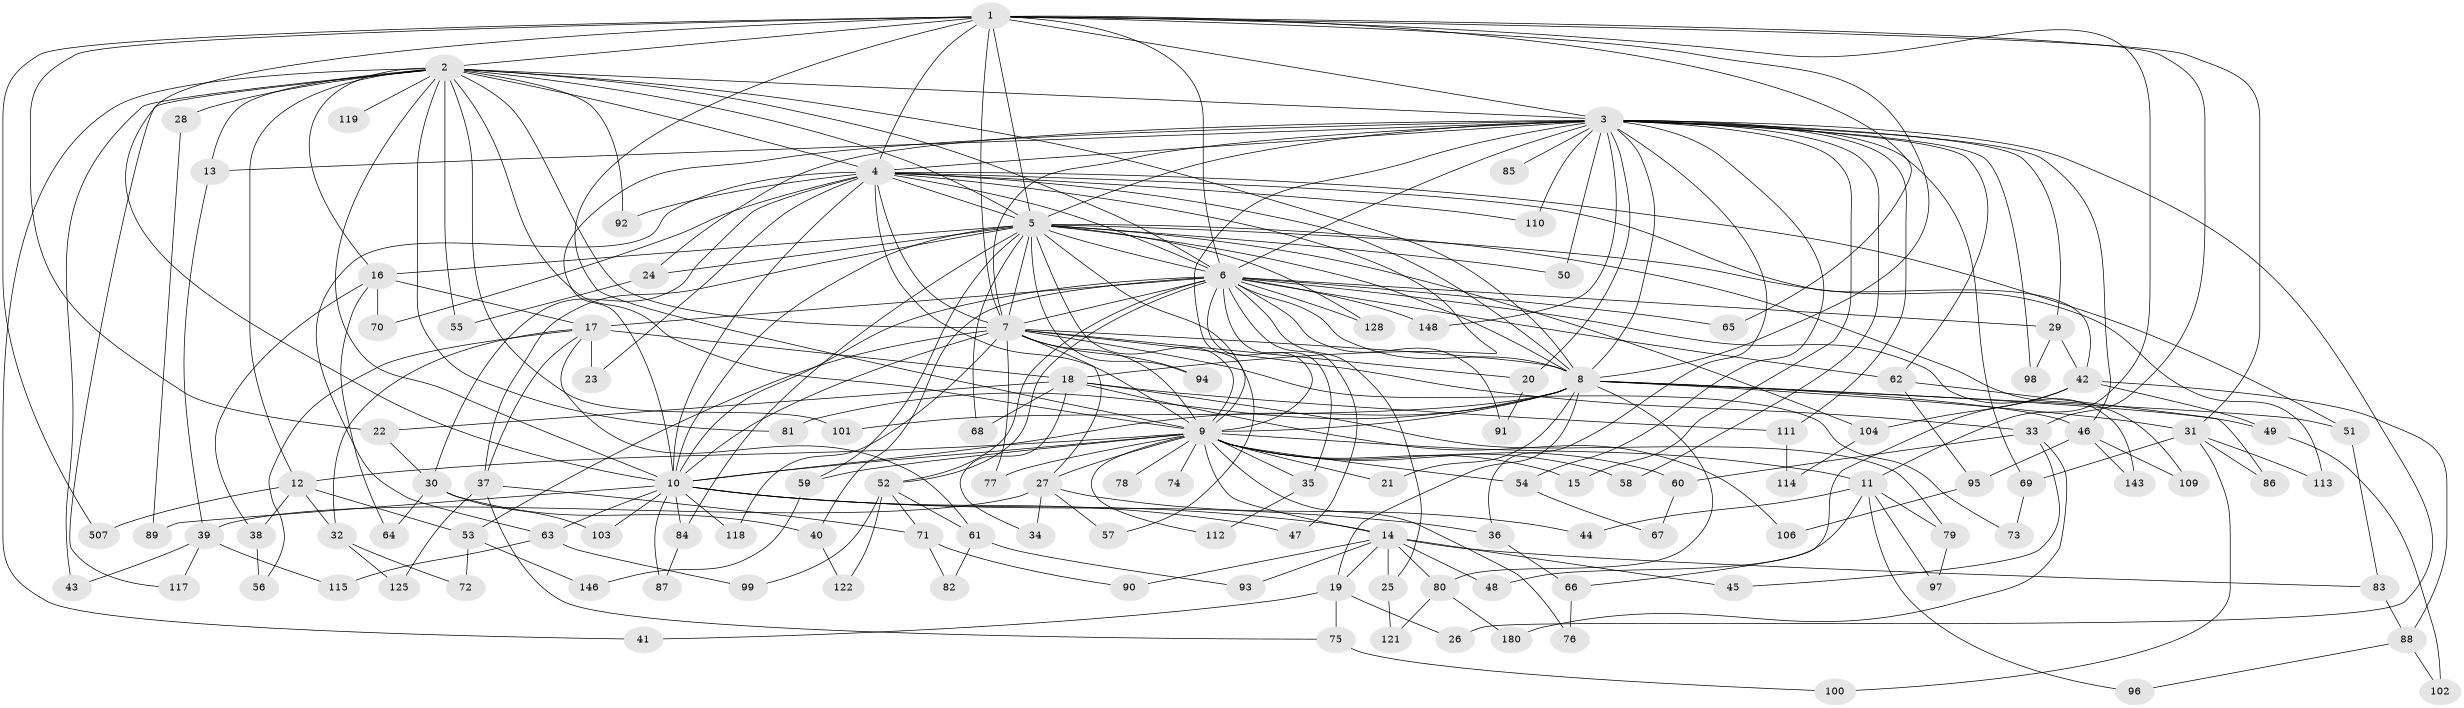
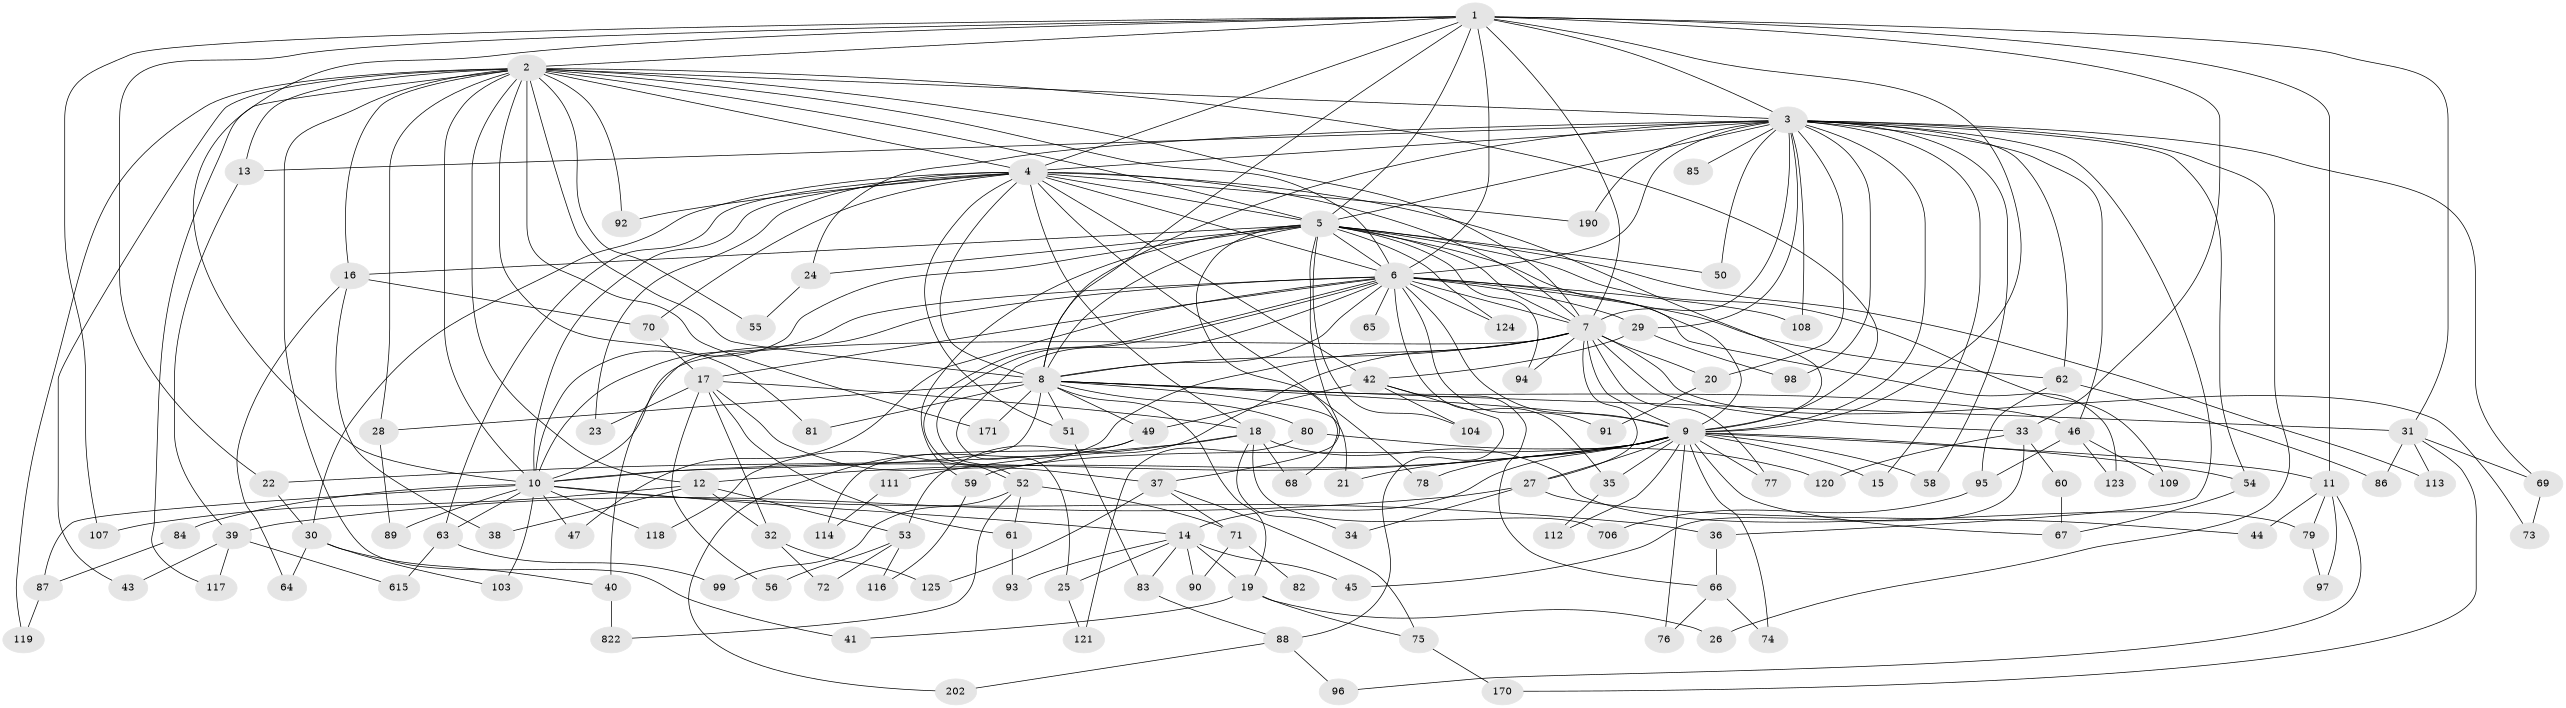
(1591, 49) -> none
(830, 152) -> none
(1901, 175) -> none
(1535, 224) -> (1589, 224)
(489, 303) -> (676, 354)
(1374, 328) -> (1506, 328)
(1429, 328) -> (1802, 328)
none -> (1222, 332)
(850, 342) -> none
none -> (679, 408)
(842, 432) -> (988, 432)
(1839, 451) -> (1016, 451)
(1441, 456) -> (1939, 529)
(2135, 484) -> (2115, 484)
(99, 536) -> (99, 536)
(1109, 536) -> none
(1787, 536) -> (1608, 536)
(963, 562) -> none
(1414, 562) -> none
(258, 565) -> (830, 563)
(339, 588) -> (399, 588)
(589, 588) -> (877, 588)
(844, 588) -> (611, 640)
(1492, 588) -> none
none -> (33, 614)
none -> (1742, 614)
(1512, 640) -> (1825, 484)
(1835, 692) -> (1503, 692)
(2440, 692) -> (956, 692)
